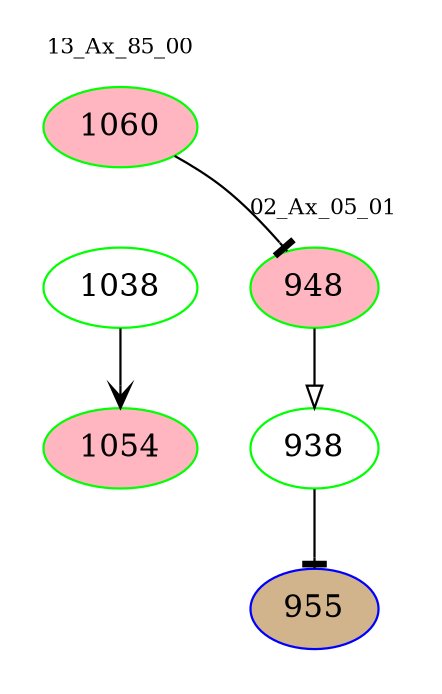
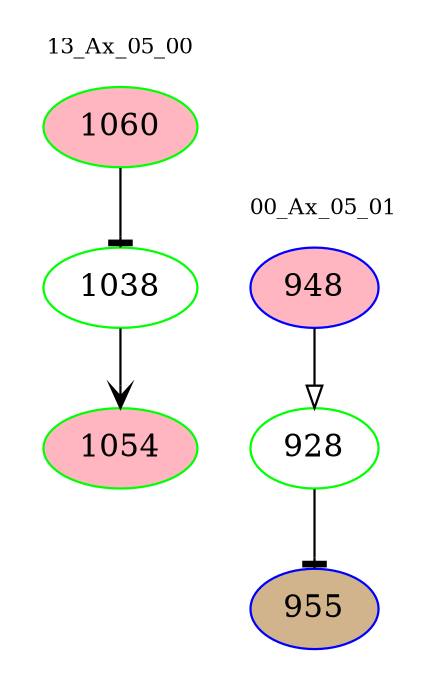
(120, 48) -> (120, 48)
(247, 208) -> (120, 202)
(323, 209) -> (323, 209)
(315, 288) -> (315, 288)
(315, 448) -> (315, 448)
